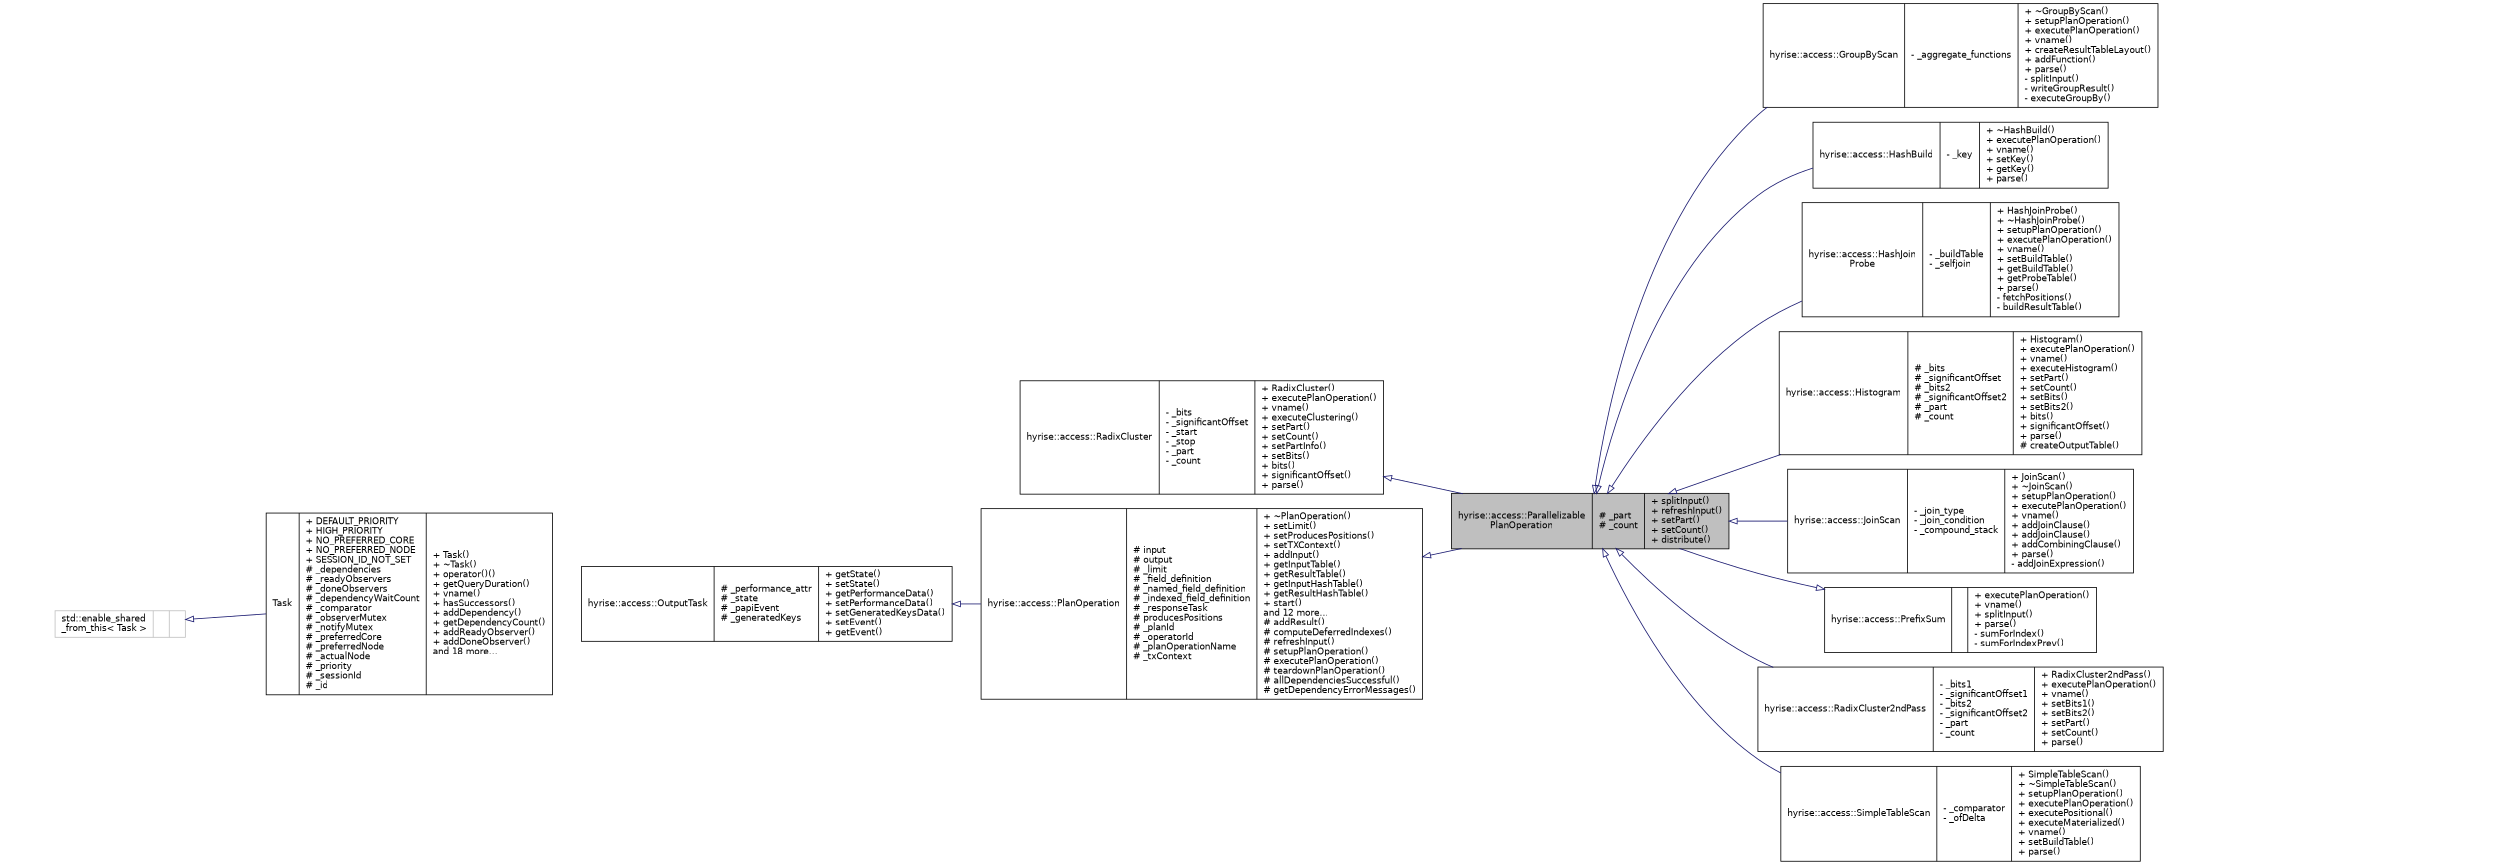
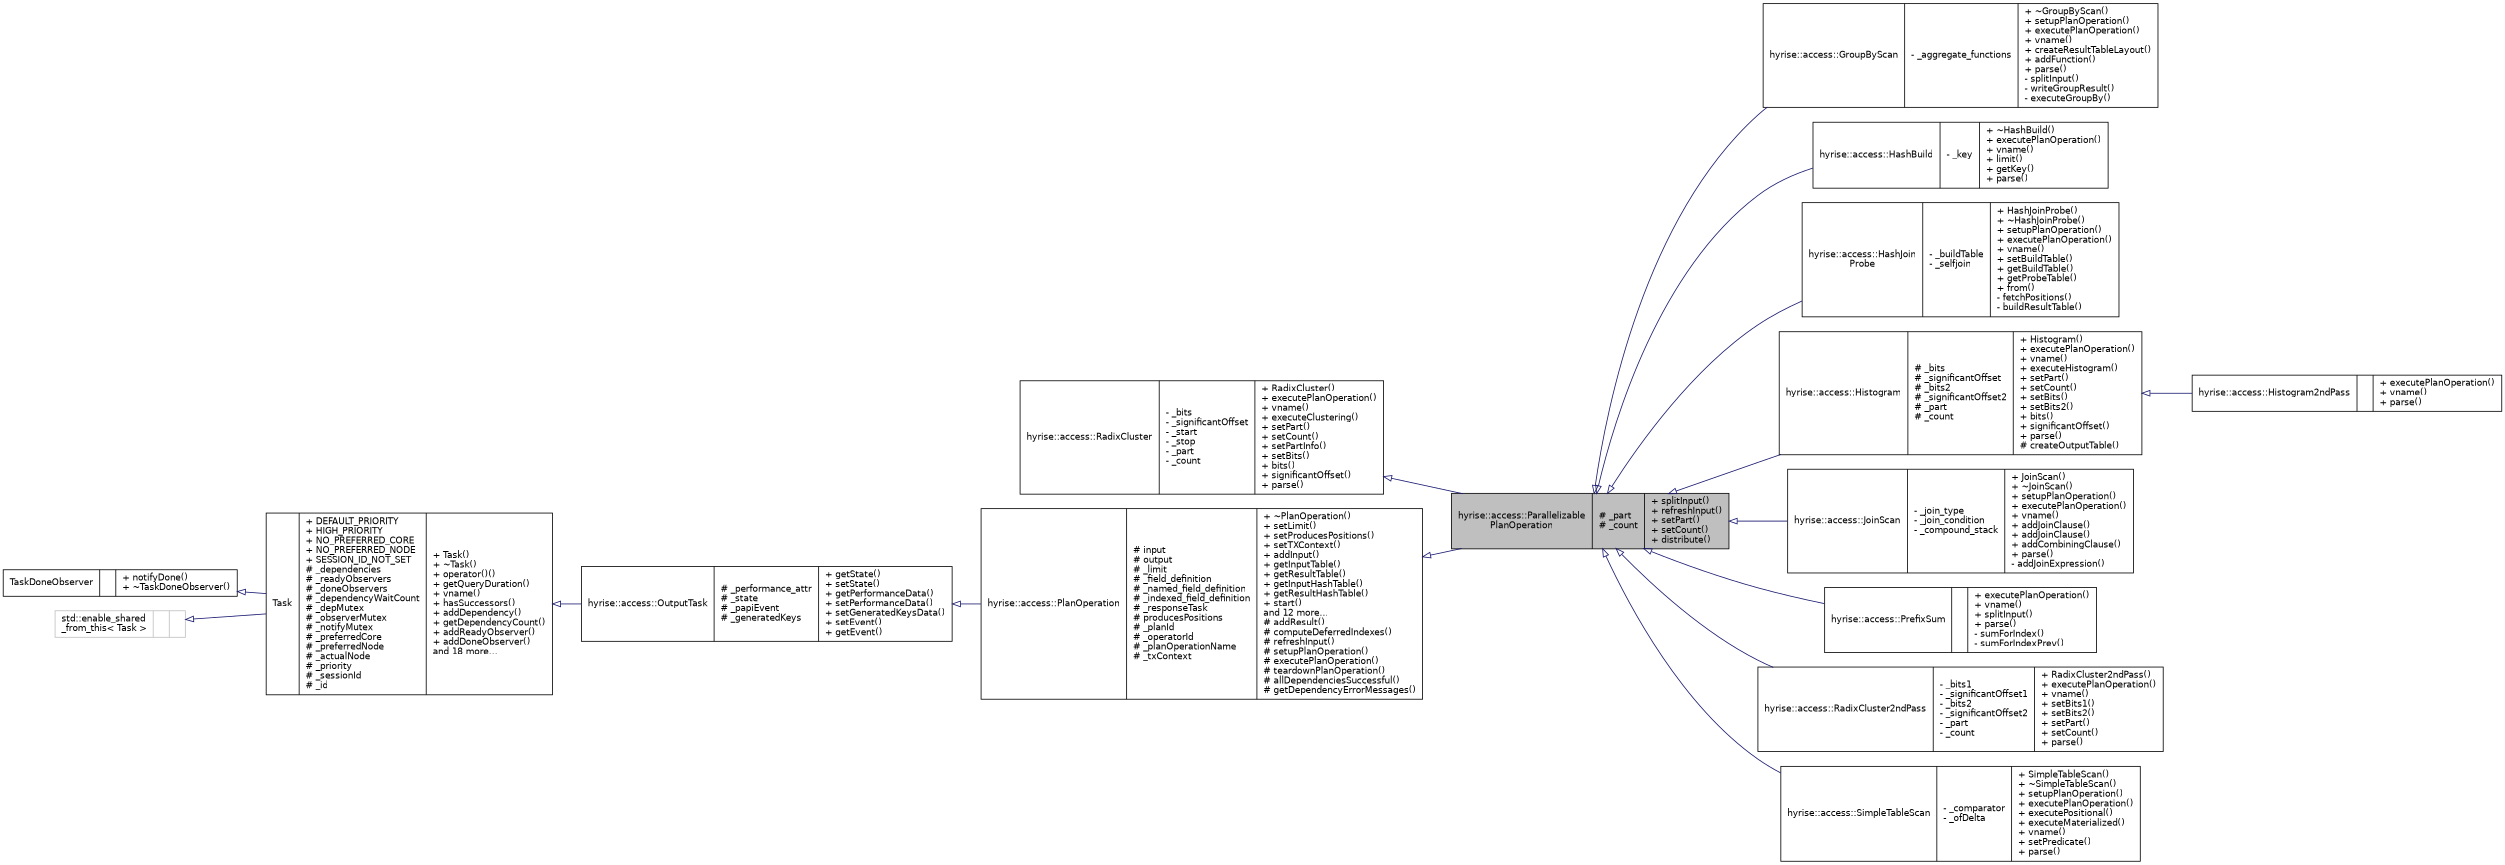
(2010, 160) -> (2004, 160)
(2018, 288) -> (2016, 288)
none -> (2347, 393)
(1747, 570) -> (1737, 582)
none -> (120, 583)
none -> (571, 604)
(339, 608) -> (335, 608)
(2056, 842) -> (2055, 842)
